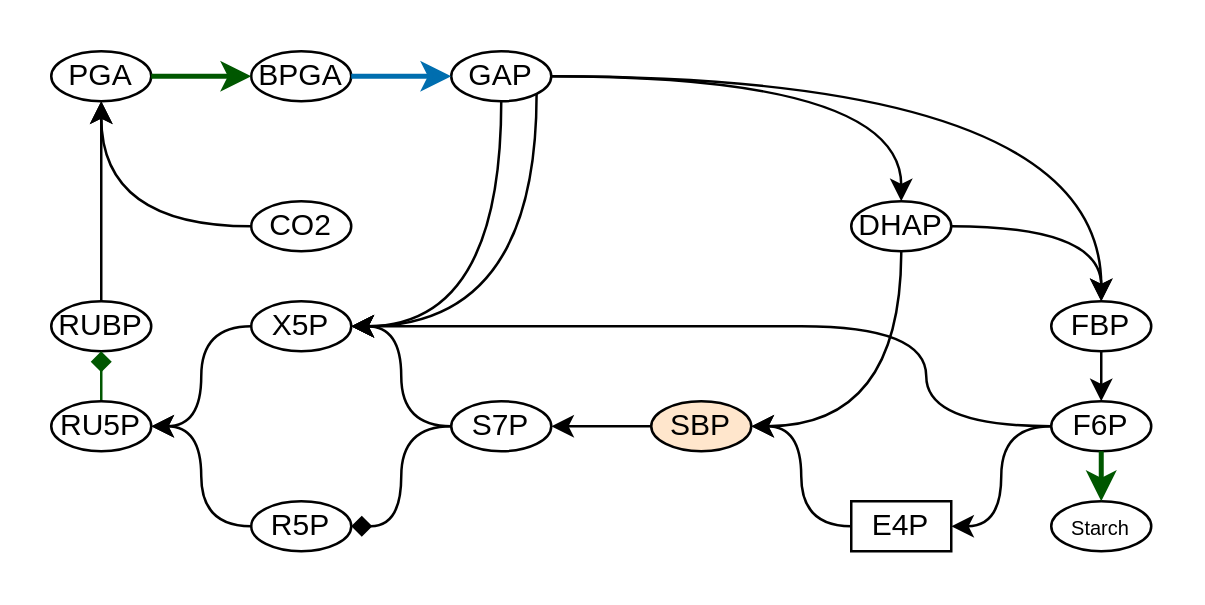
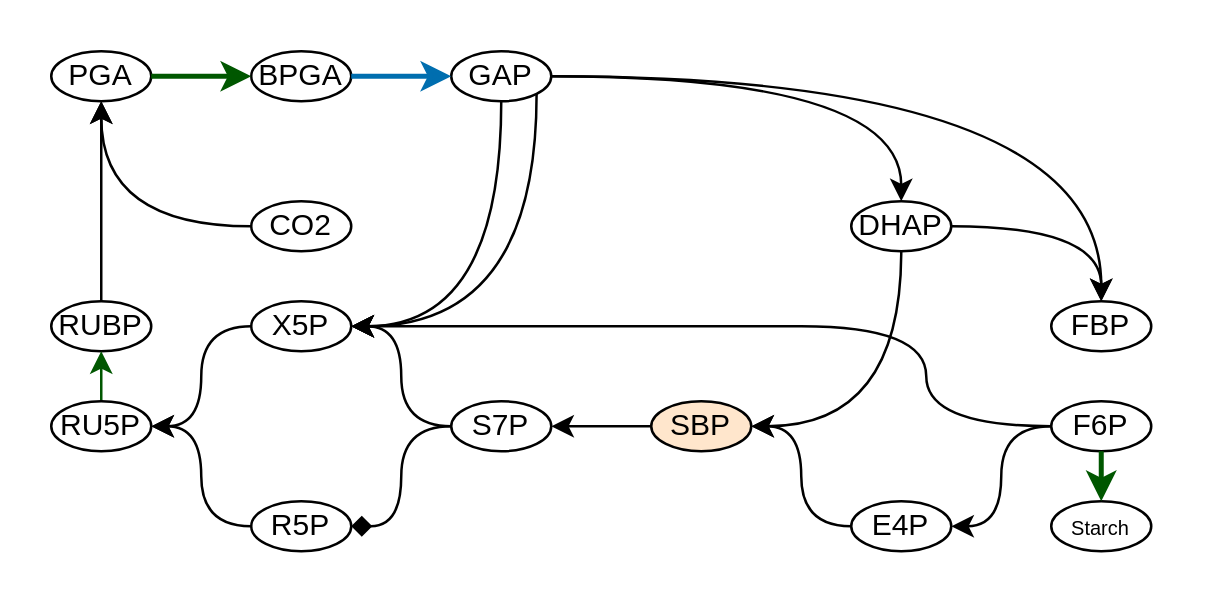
(1101, 368) -> none
(101, 372) -> (101, 370)
(901, 526) -> (901, 526)
